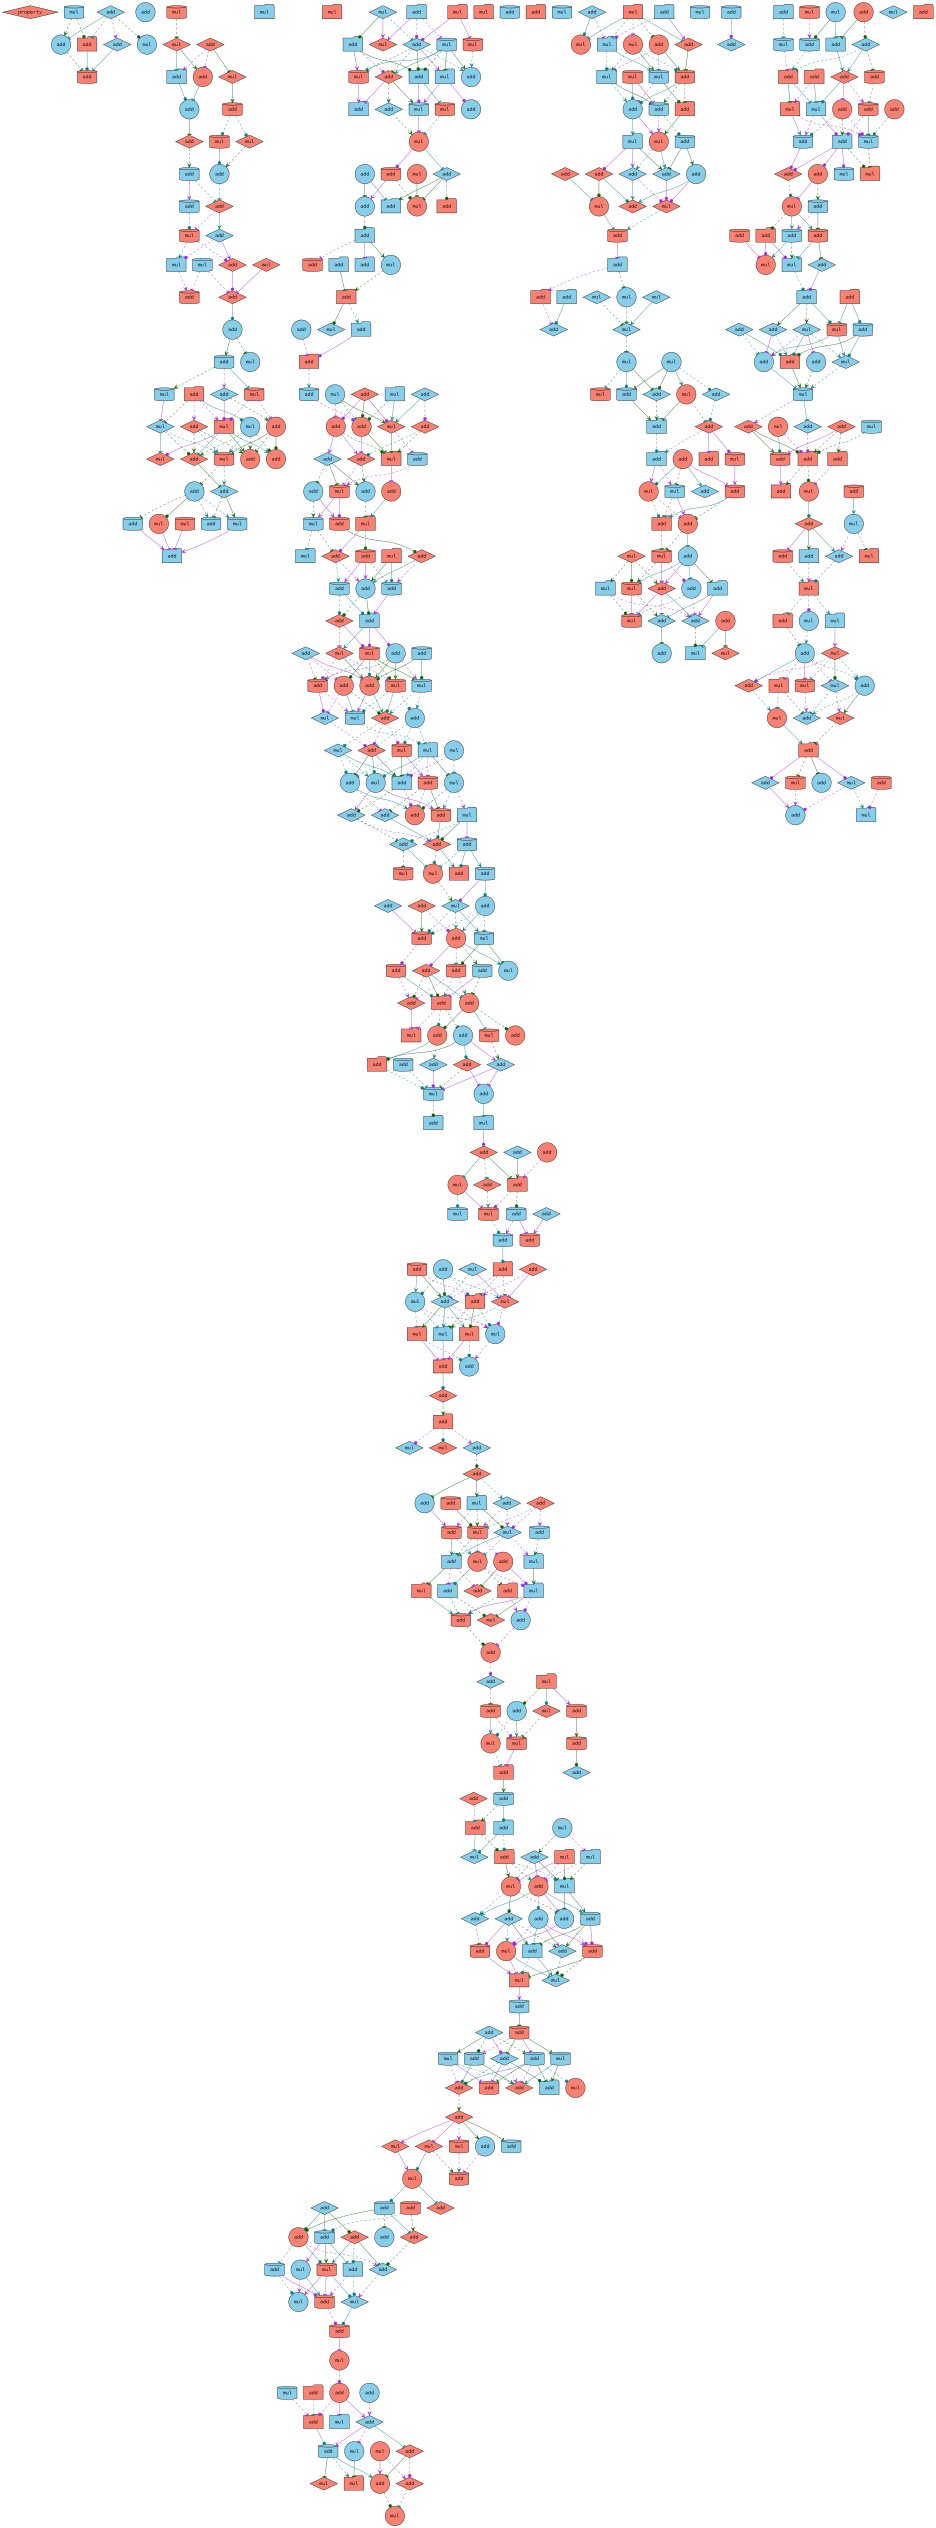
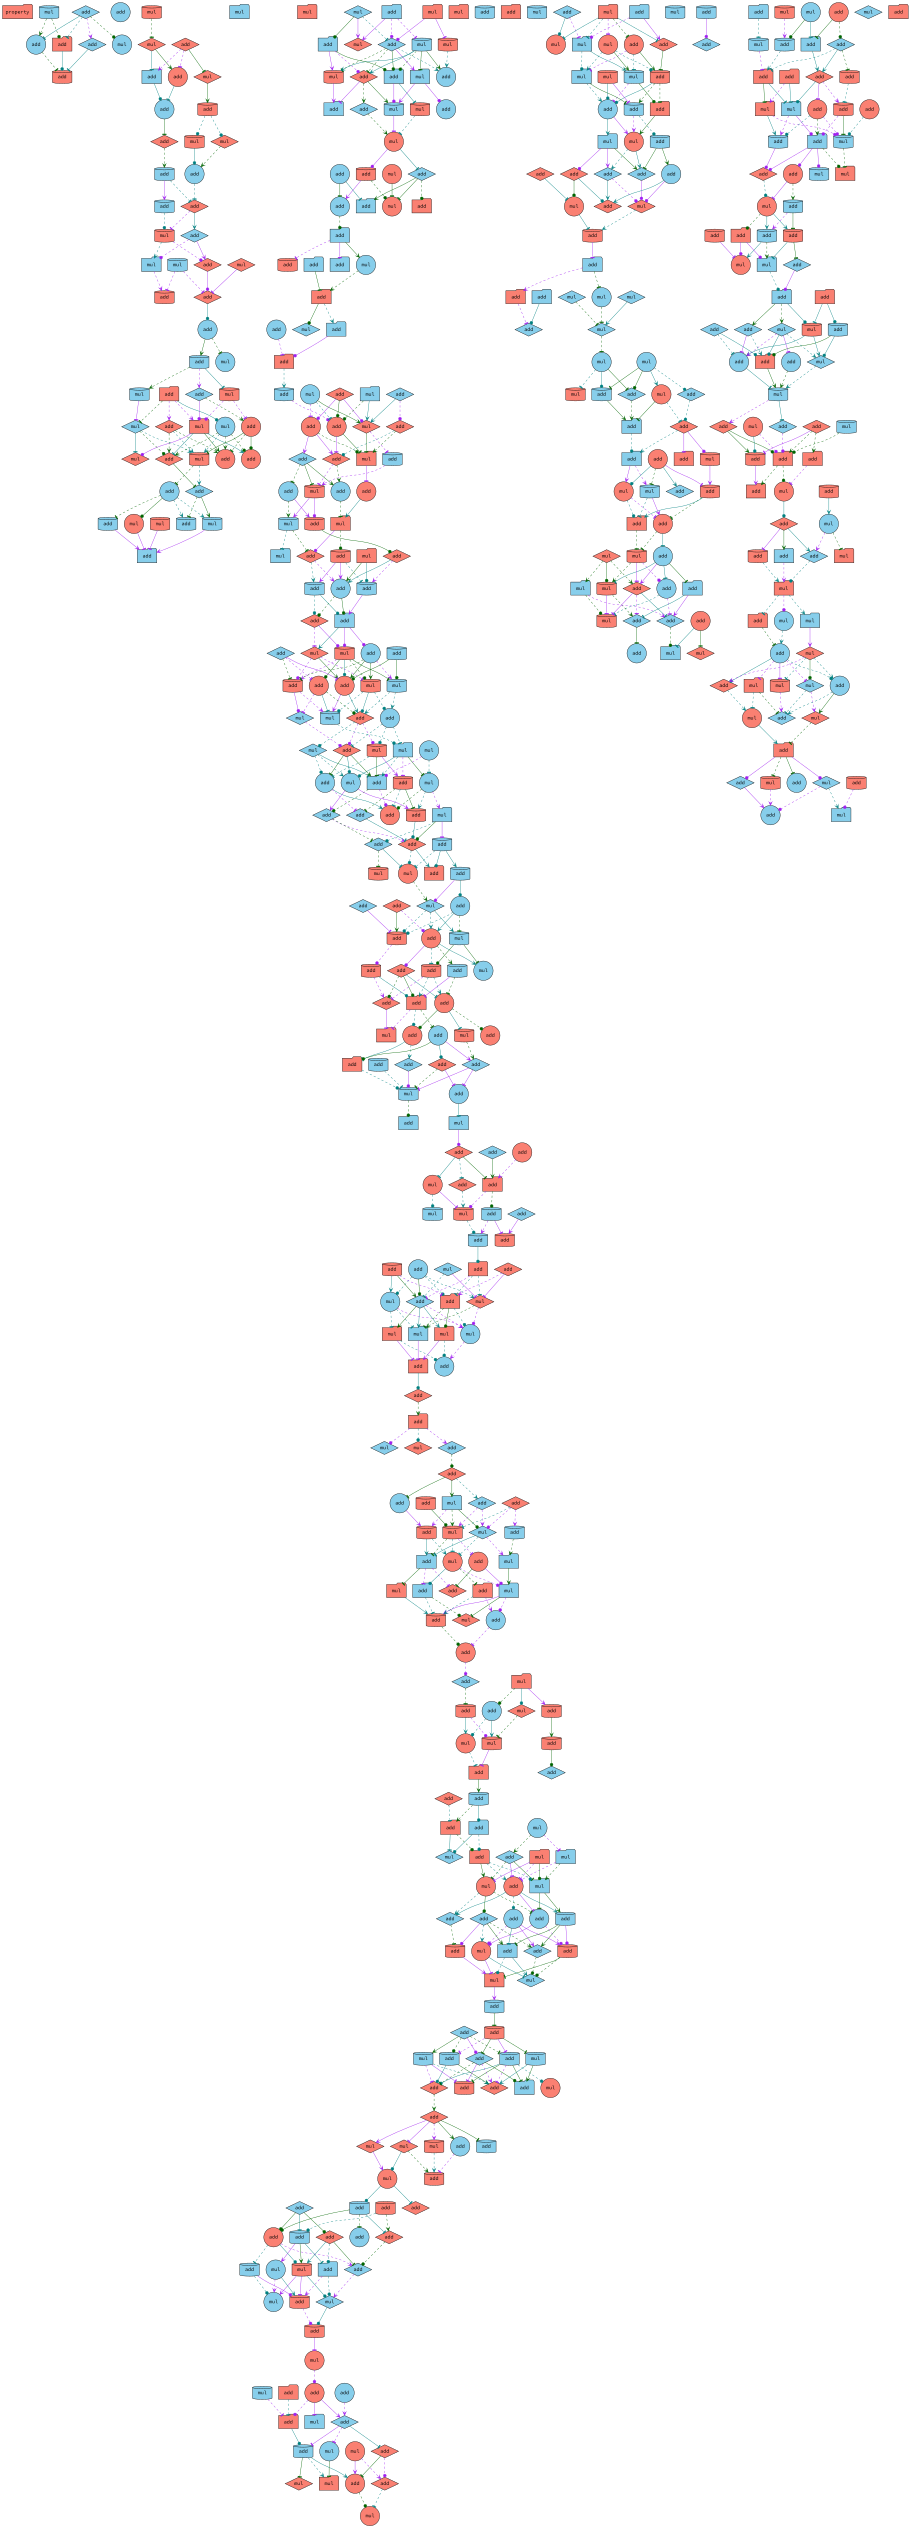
(30, 12) -> (18, 12)
